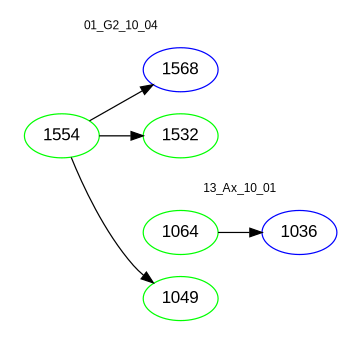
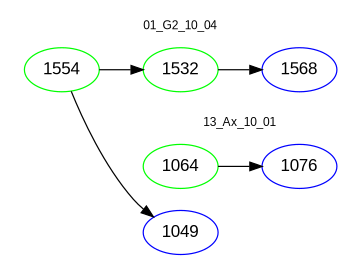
(116, 106) -> (234, 70)
(299, 232) -> (299, 166)
(181, 299) -> (181, 232)
